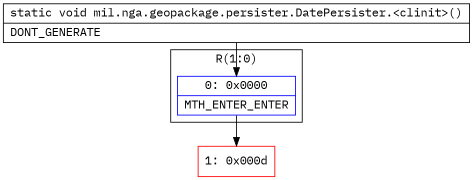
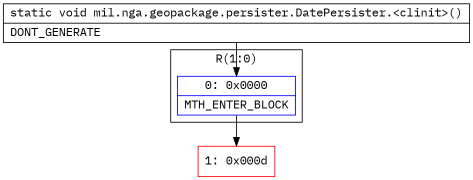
(236, 105) -> (236, 105)
